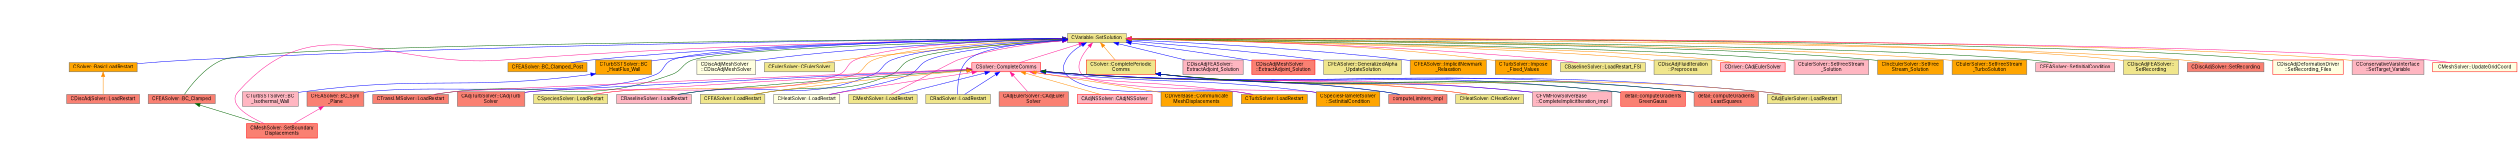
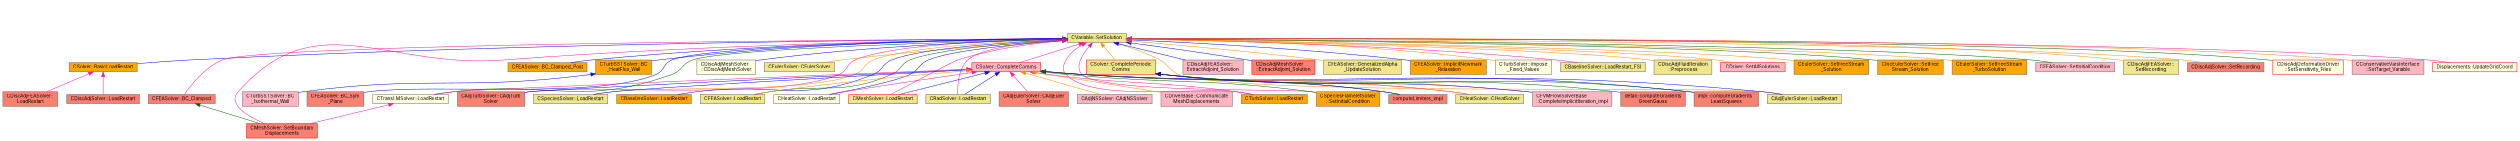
(1463, 46) -> (1463, 46)
(415, 48) -> (415, 48)
(1227, 50) -> (1227, 50)
(966, 62) -> (966, 62)
(1523, 67) -> (1523, 67)
(1753, 67) -> (1753, 67)
(1831, 67) -> (1831, 67)
(2308, 67) -> (2308, 67)
(2475, 67) -> (2475, 67)
(1333, 79) -> none
(822, 81) -> none
(1289, 81) -> (1289, 81)
(1222, 83) -> (1181, 81)
(1472, 83) -> (1547, 89)
(705, 85) -> (705, 85)
(103, 86) -> (103, 86)
(1133, 91) -> (1133, 91)
none -> (30, 99)
(411, 99) -> (411, 99)
(654, 99) -> (654, 99)
(883, 99) -> (883, 99)
(1115, 99) -> (1115, 99)
(1197, 99) -> (1197, 99)
(1653, 99) -> (1653, 99)
(1726, 99) -> (1726, 99)
(306, 116) -> (349, 114)
